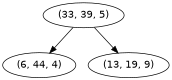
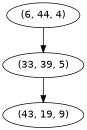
(64, 38) -> (43, 37)
(129, 65) -> (43, 115)
